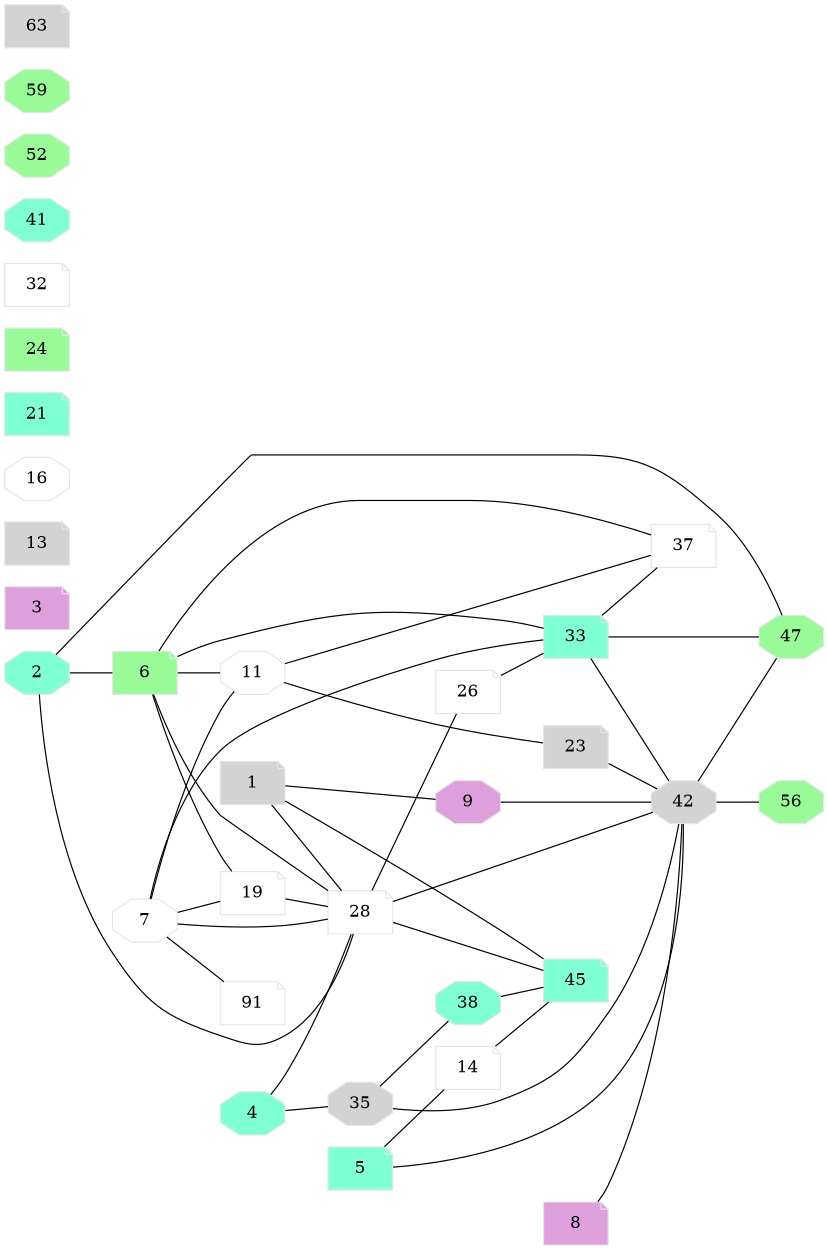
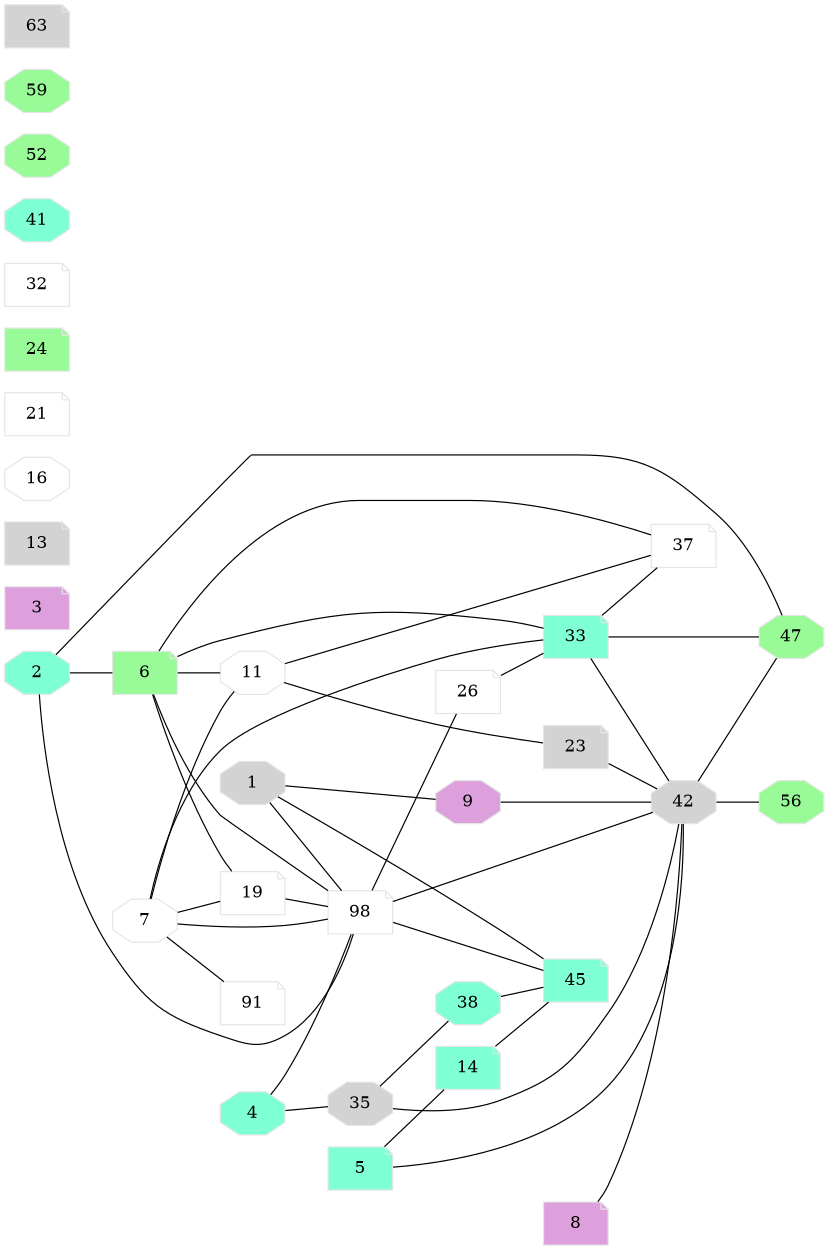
(37, 414) -> (37, 414)
(253, 783) -> (253, 783)
(360, 912) -> (360, 912)
(468, 1068) -> (468, 1068)
